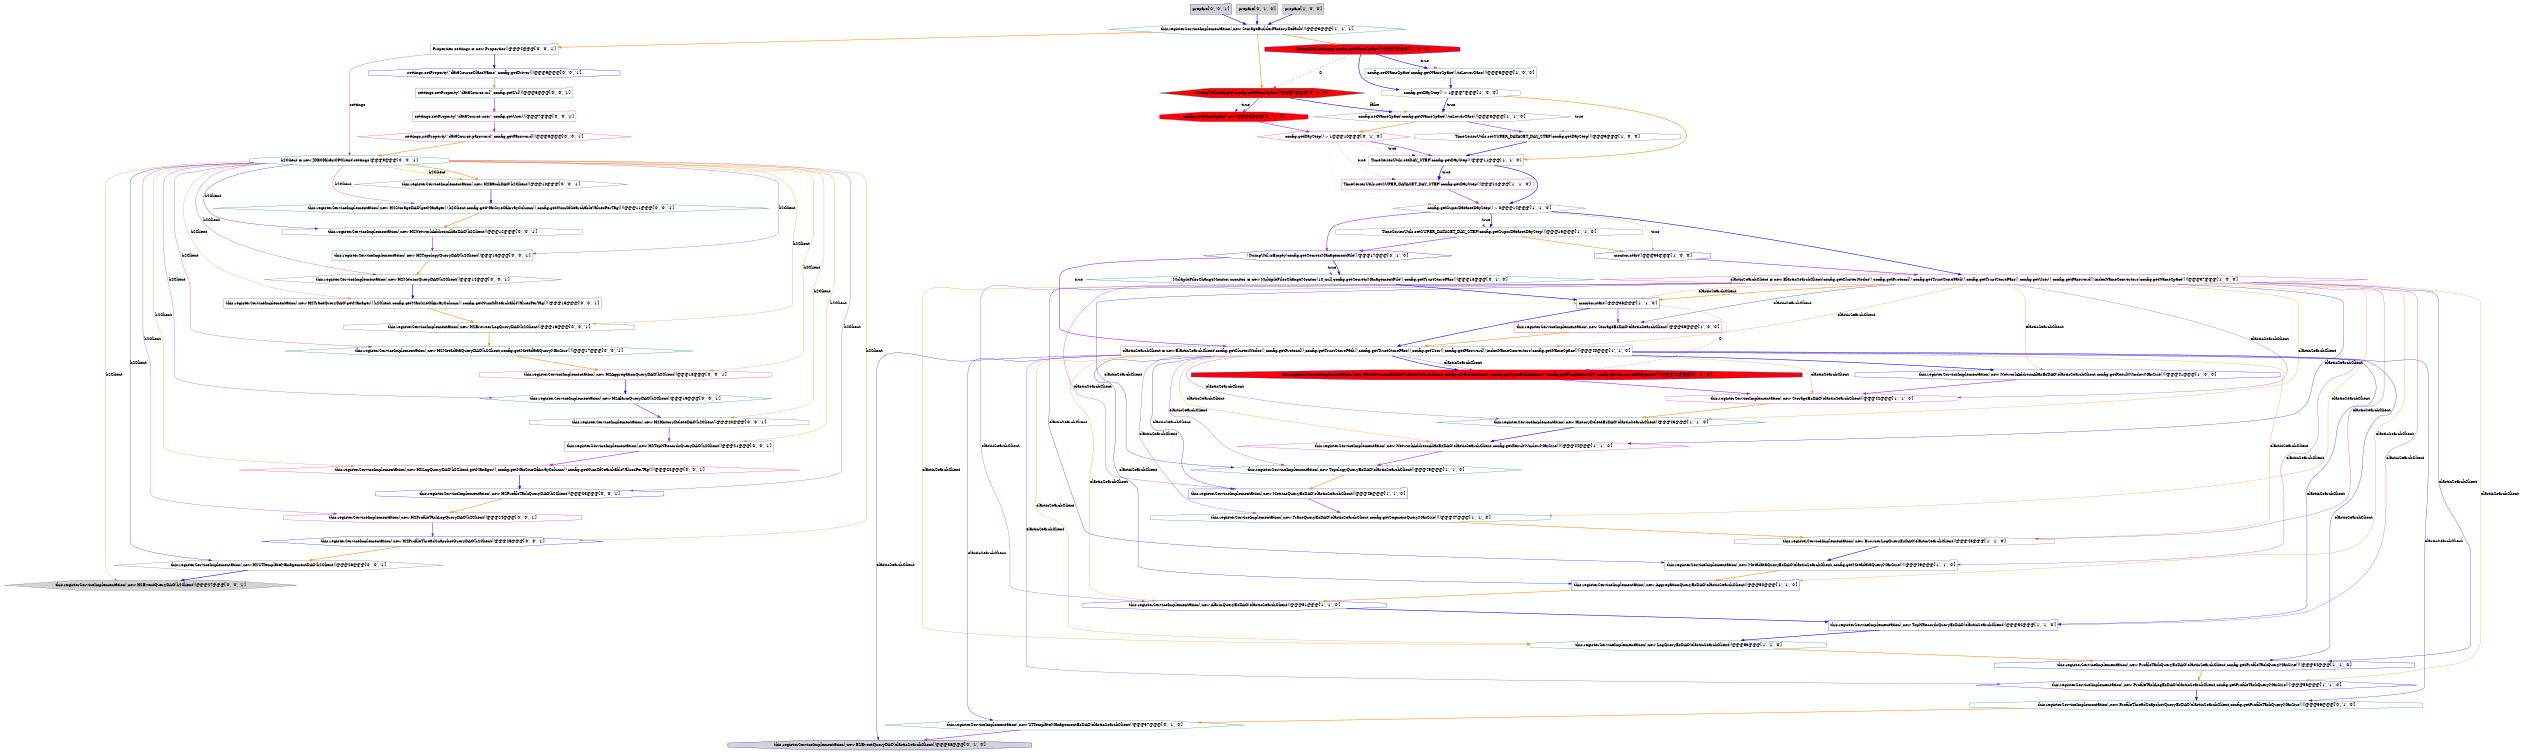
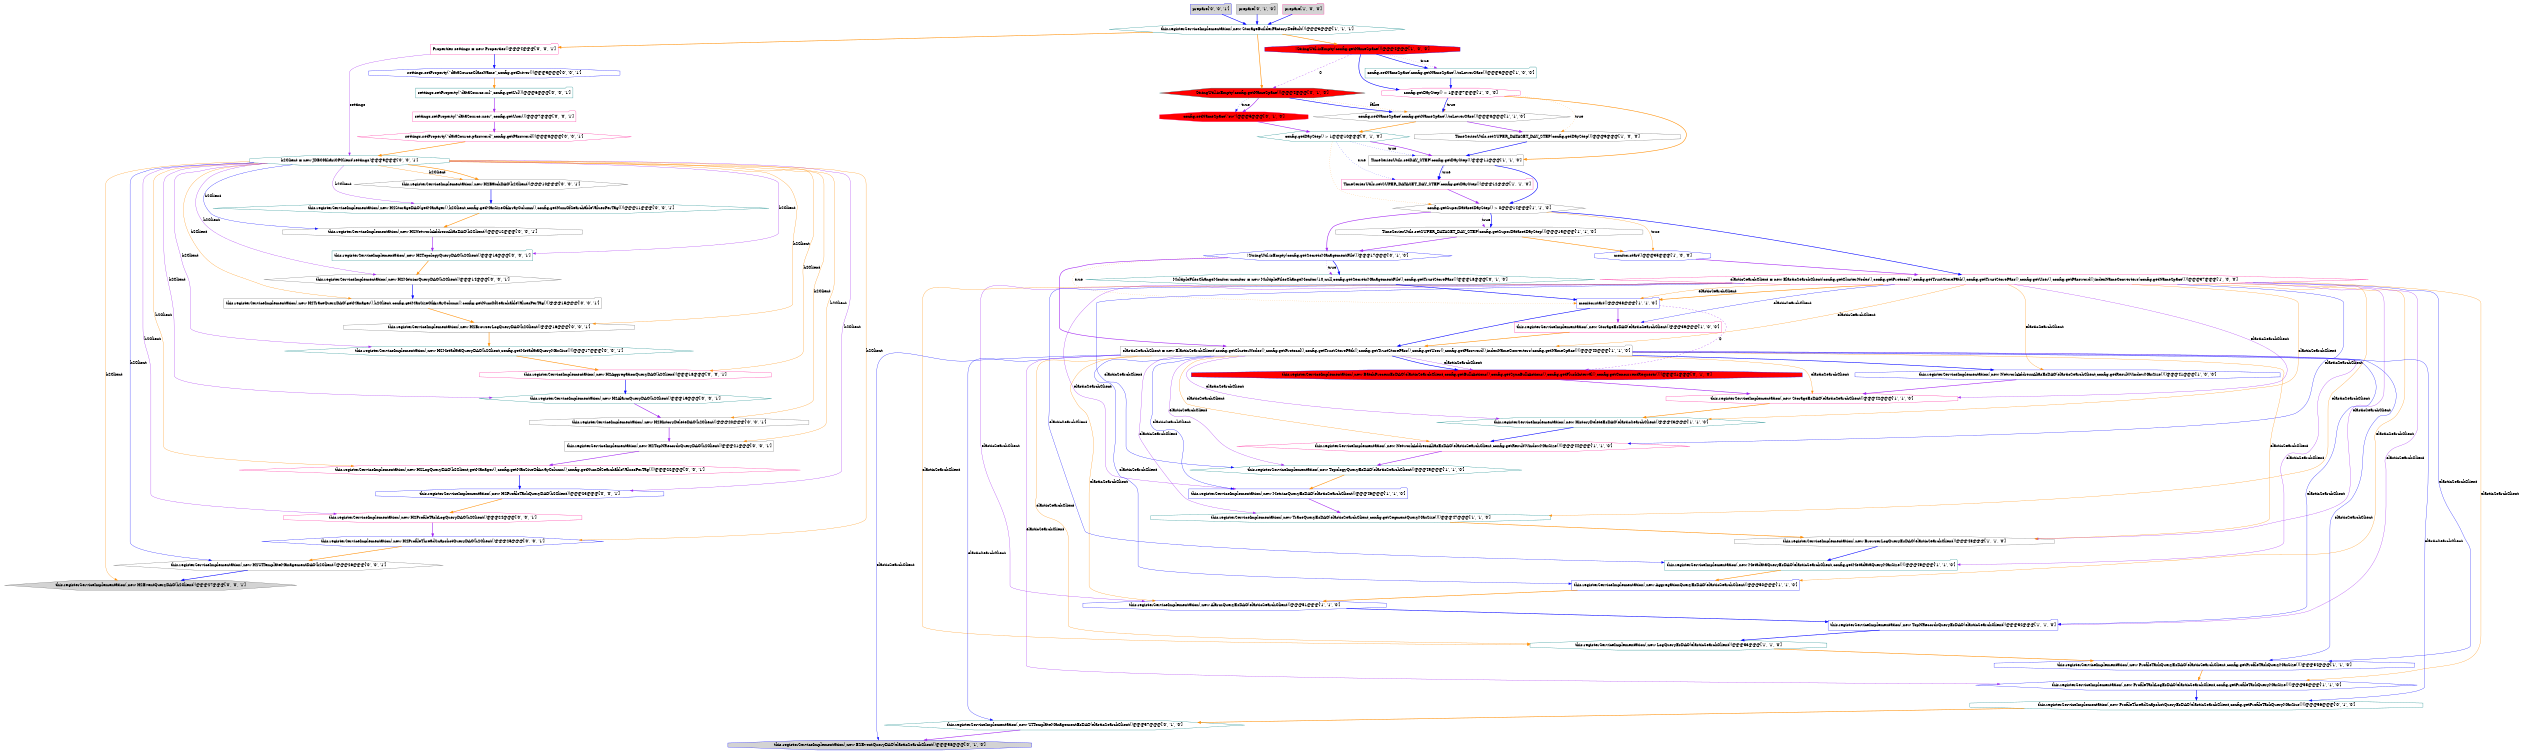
(1303, 9) -> (1303, 9)
(494, 49) -> (494, 49)
(1451, 93) -> (1451, 93)
(1333, 137) -> (1333, 137)
